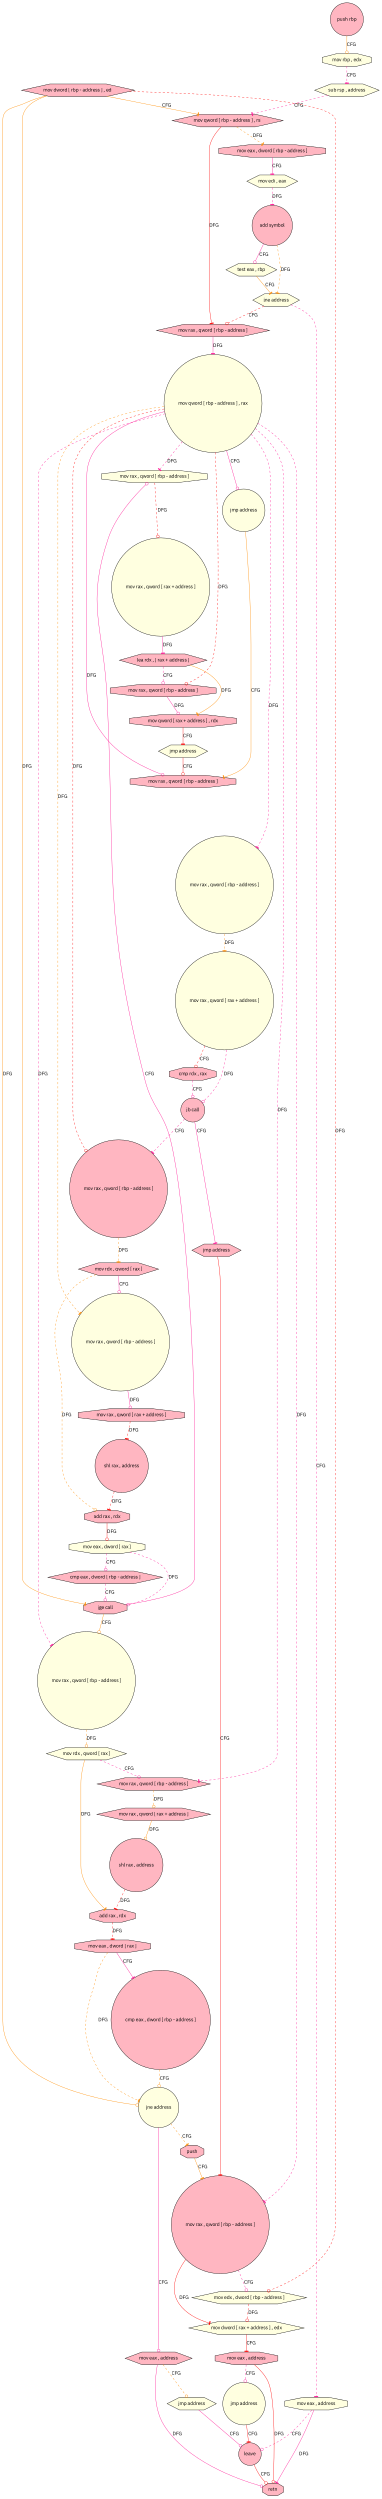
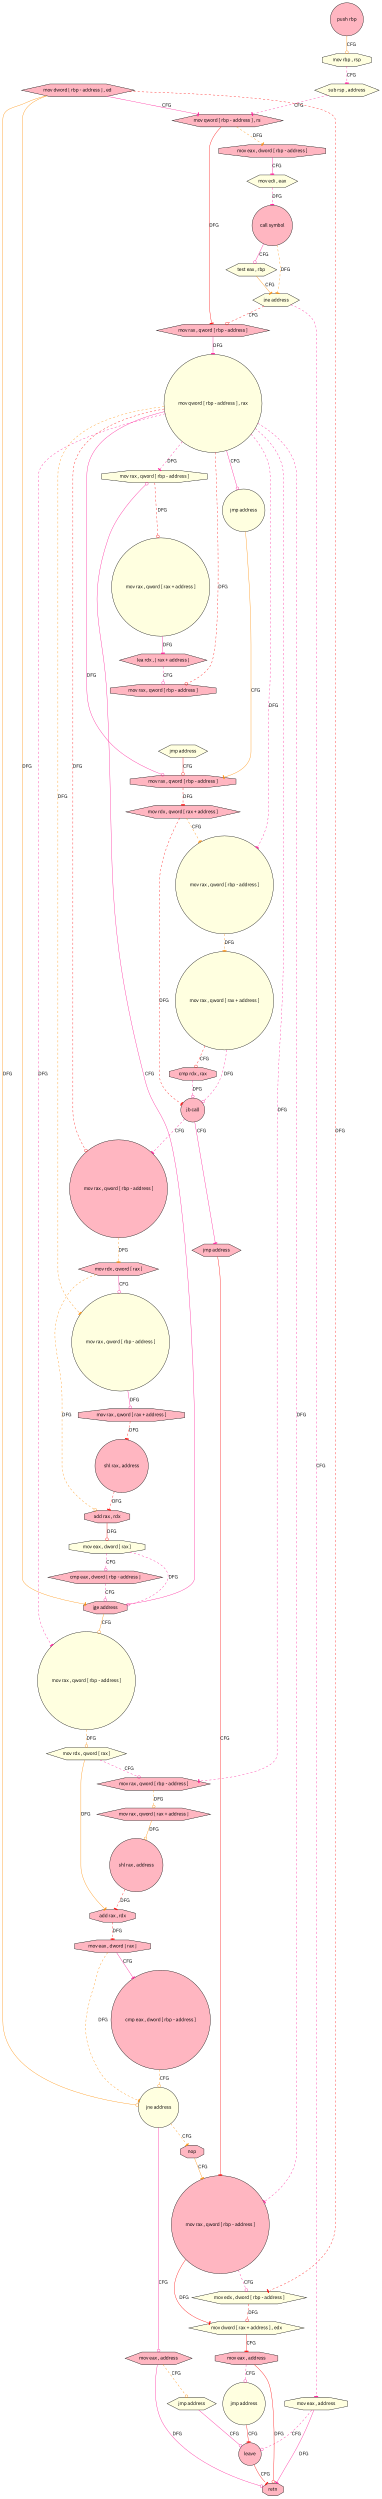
(347, 60) -> (347, 60)
(152, 105) -> (152, 105)
(272, 226) -> (272, 226)
(183, 721) -> none
none -> (183, 812)
(197, 1089) -> (197, 1089)
(335, 1116) -> (335, 1116)
(105, 1608) -> (105, 1608)
(192, 2152) -> (192, 2152)
(259, 2474) -> (259, 2474)
